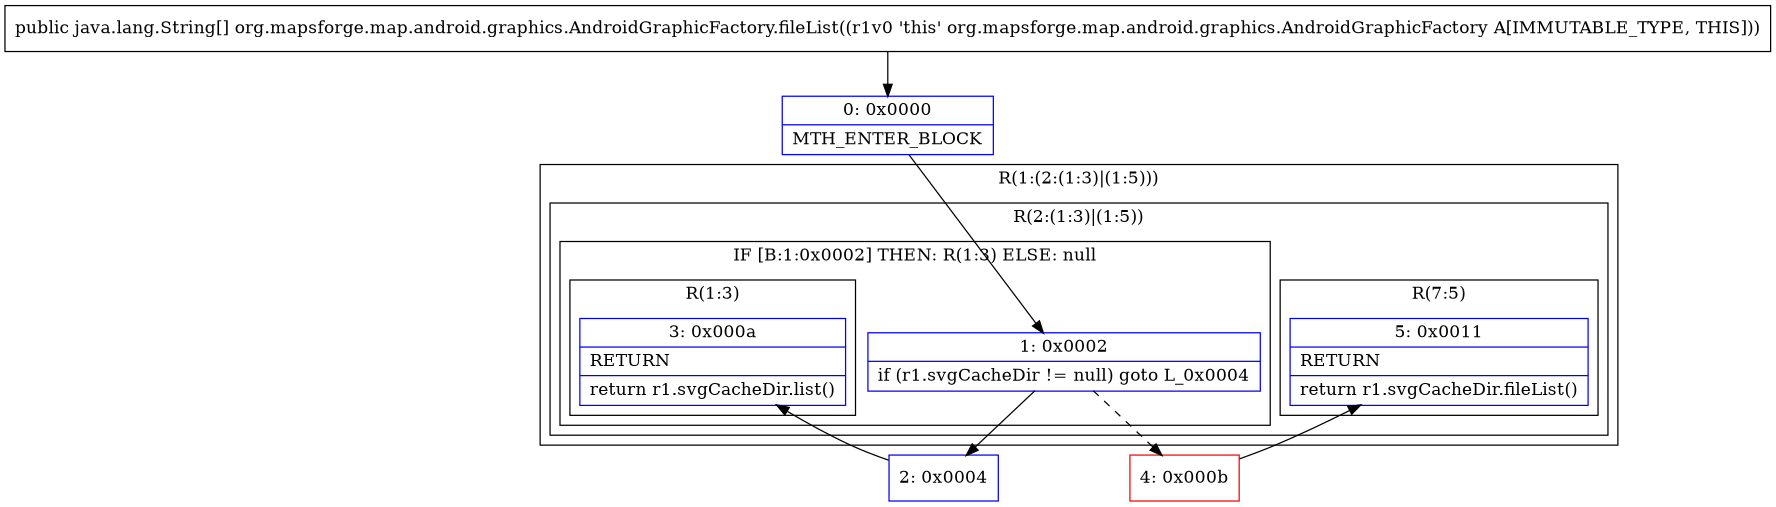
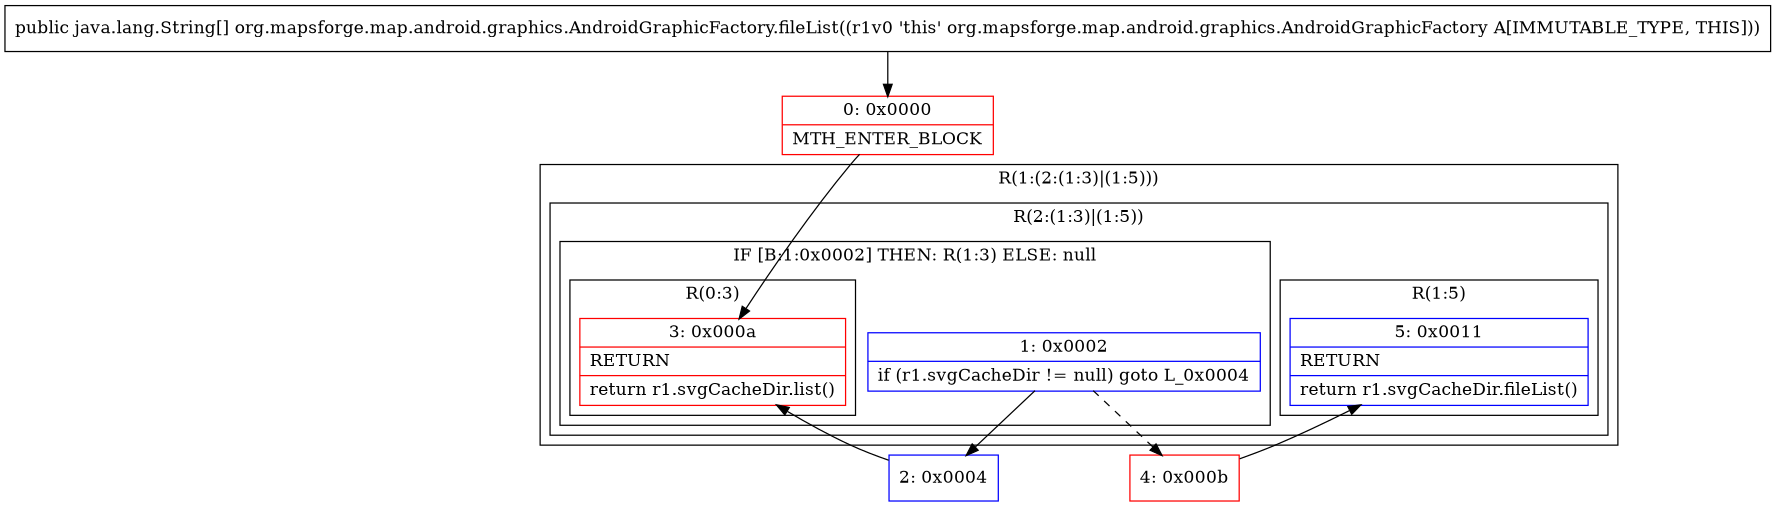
(888, 125) -> (888, 125)
(966, 230) -> (800, 230)
(713, 294) -> (713, 294)
(1439, 294) -> (1439, 294)
(713, 362) -> (713, 362)
